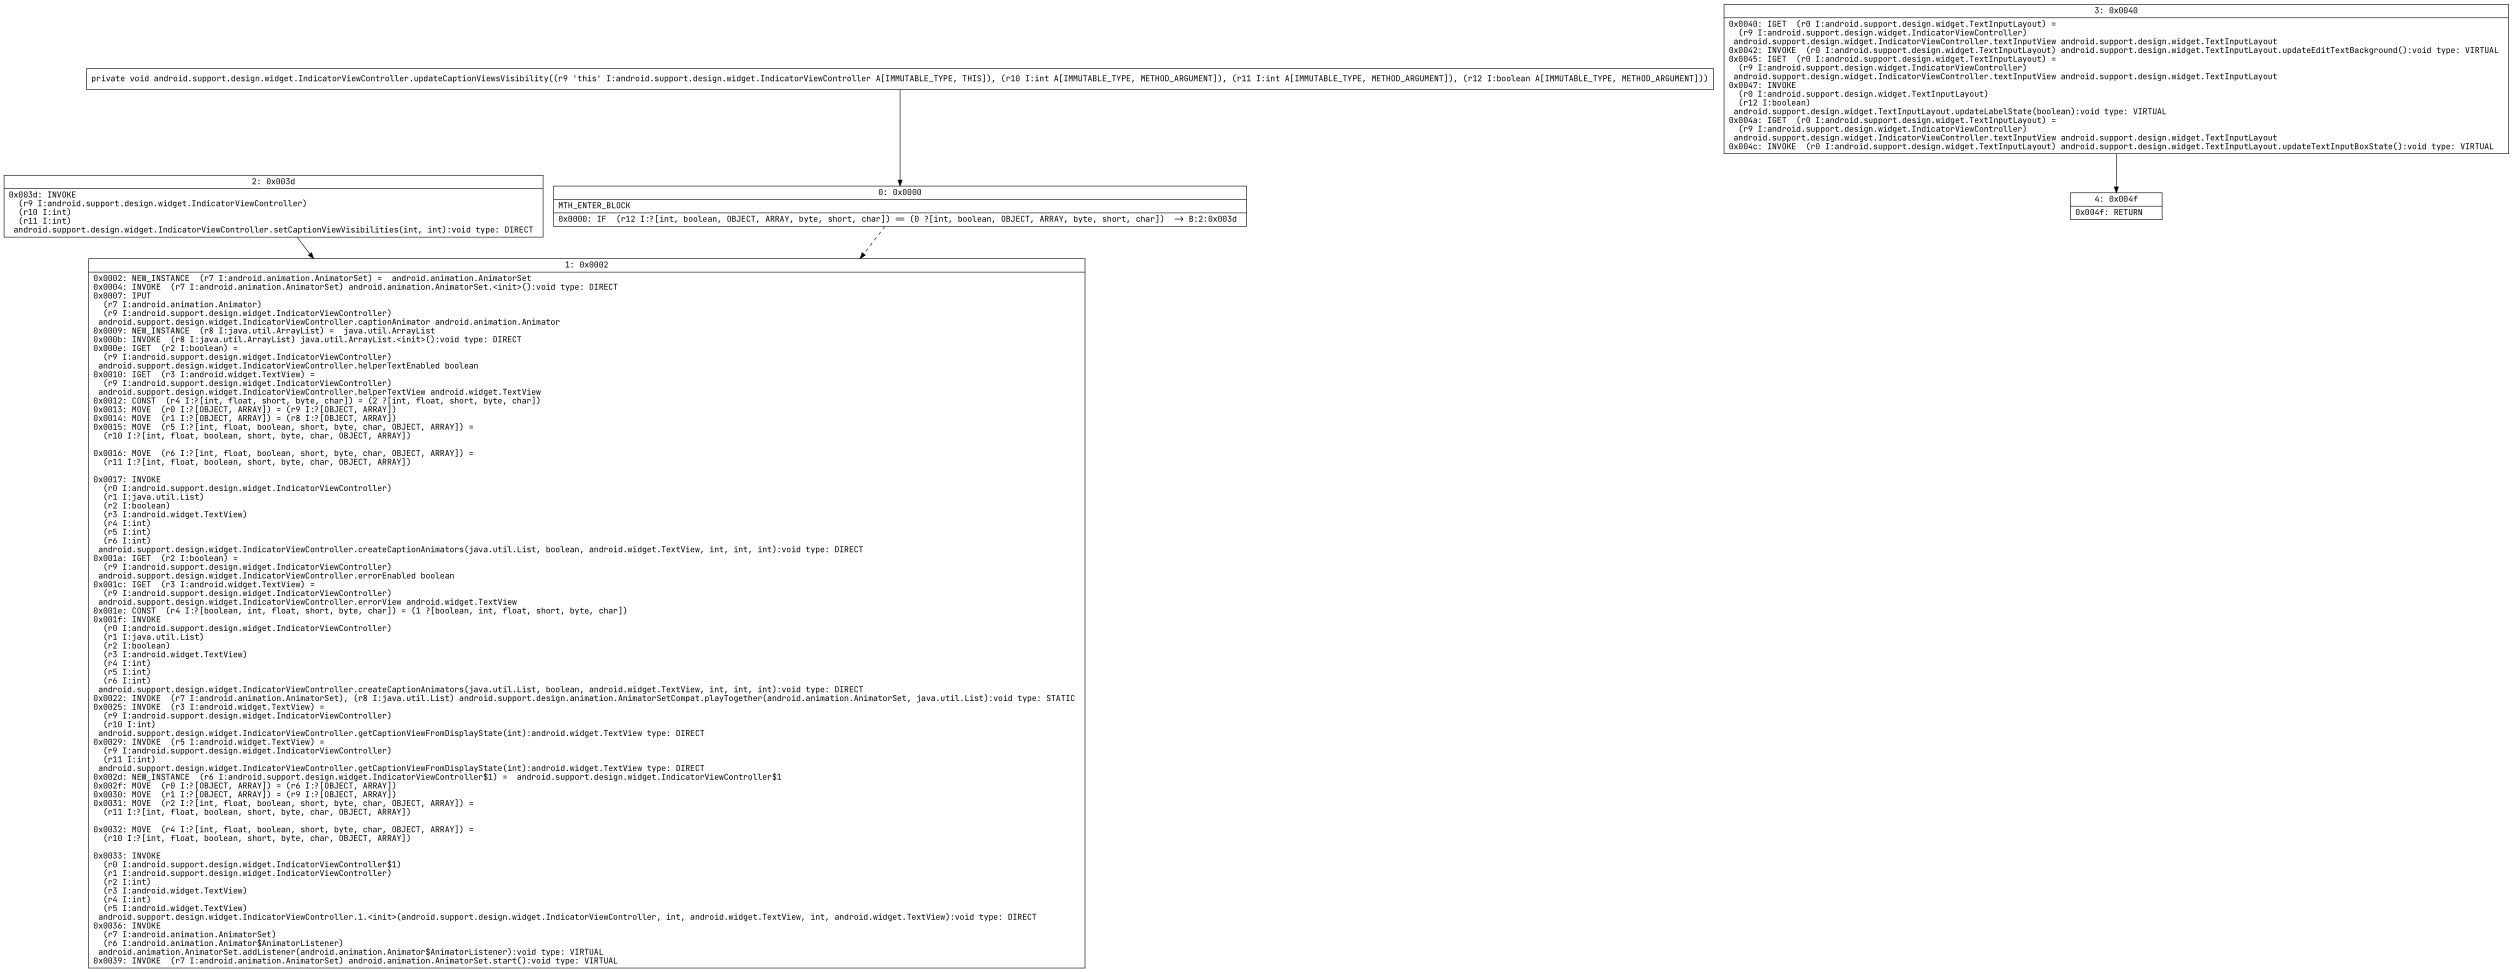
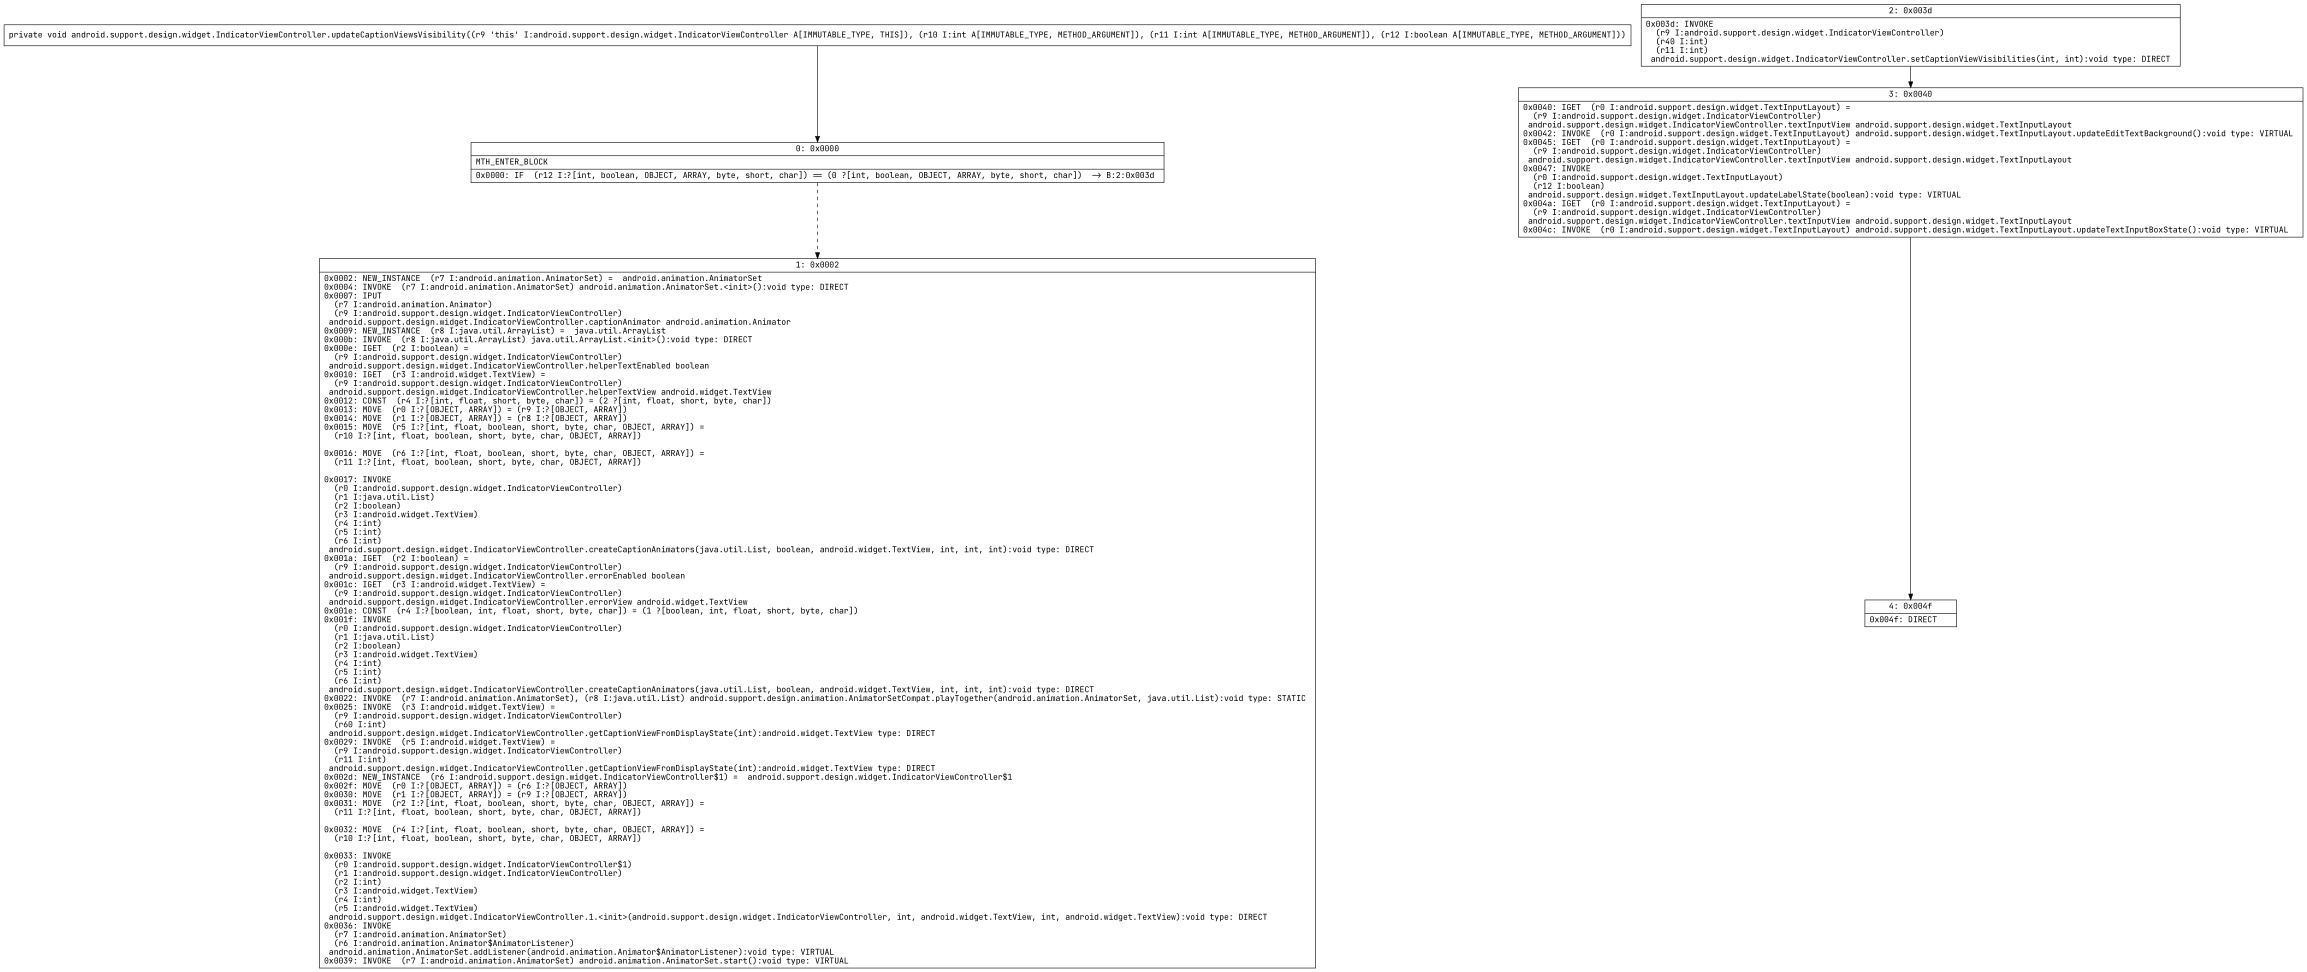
(40, 213) -> (1677, 42)
(2116, 213) -> (1911, 620)
(303, 245) -> (1911, 74)
(125, 725) -> (356, 725)
